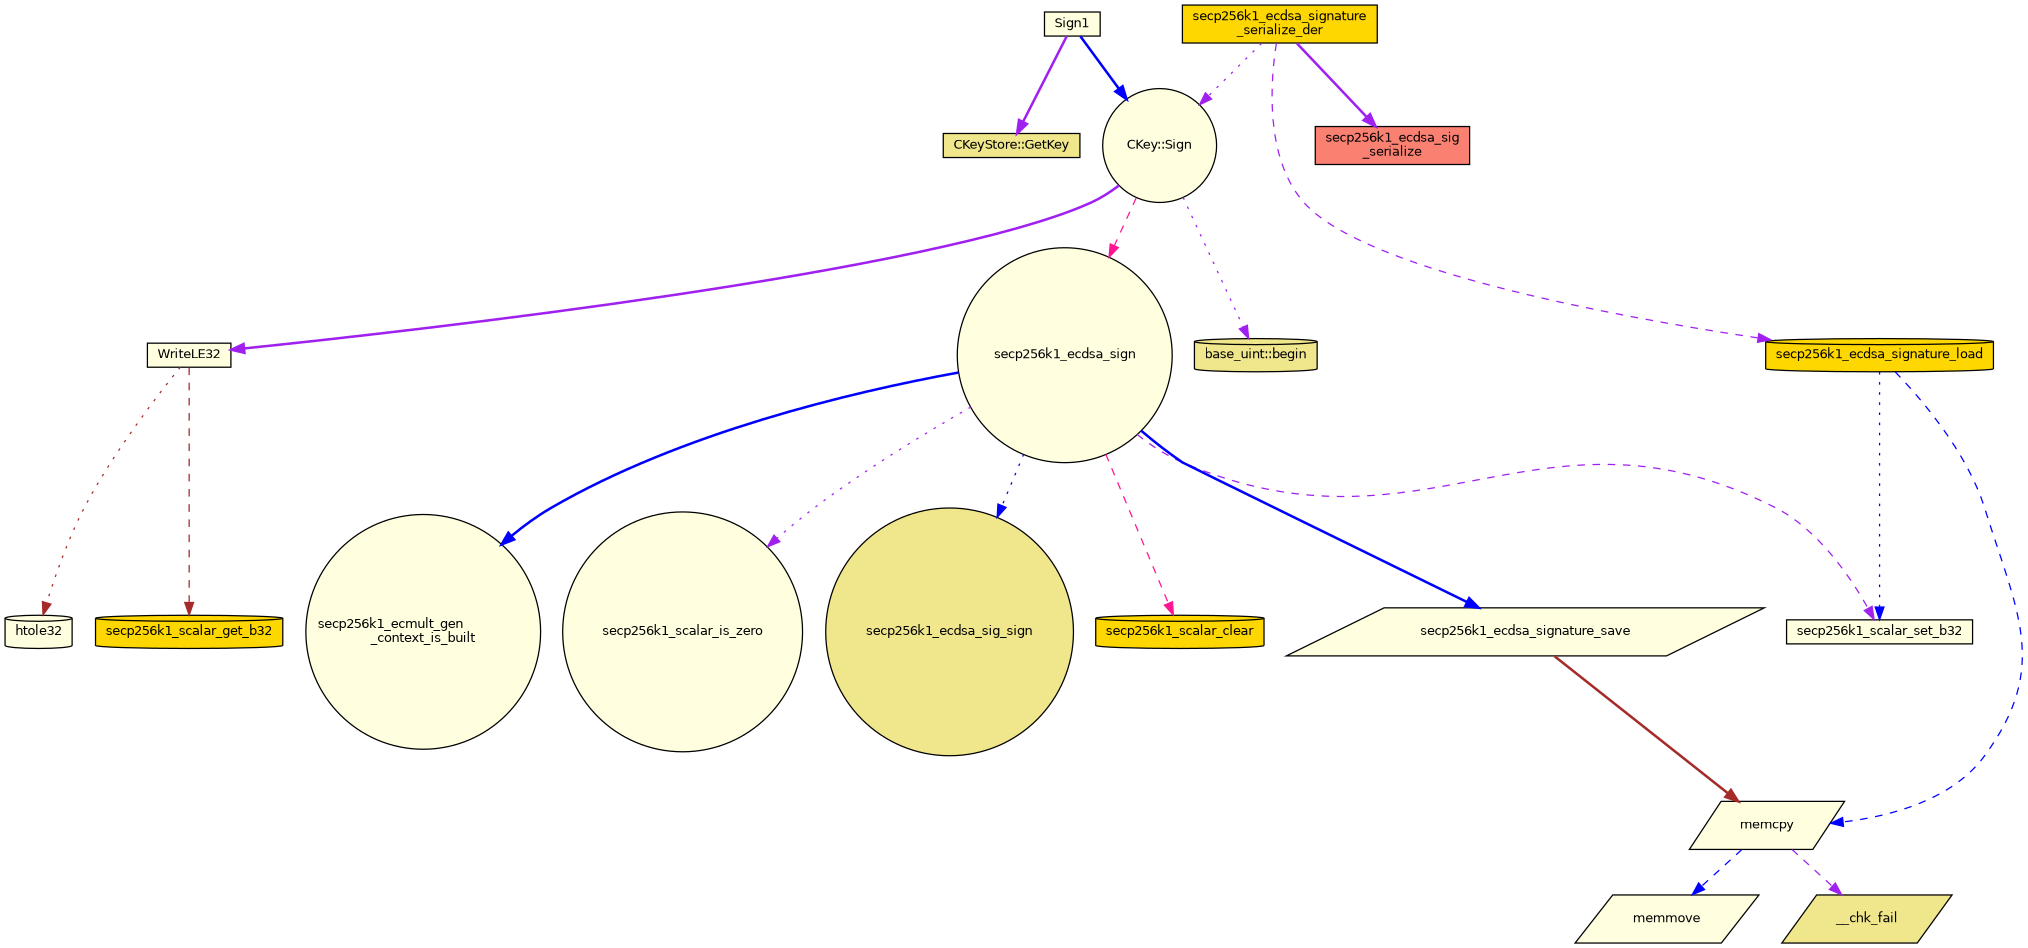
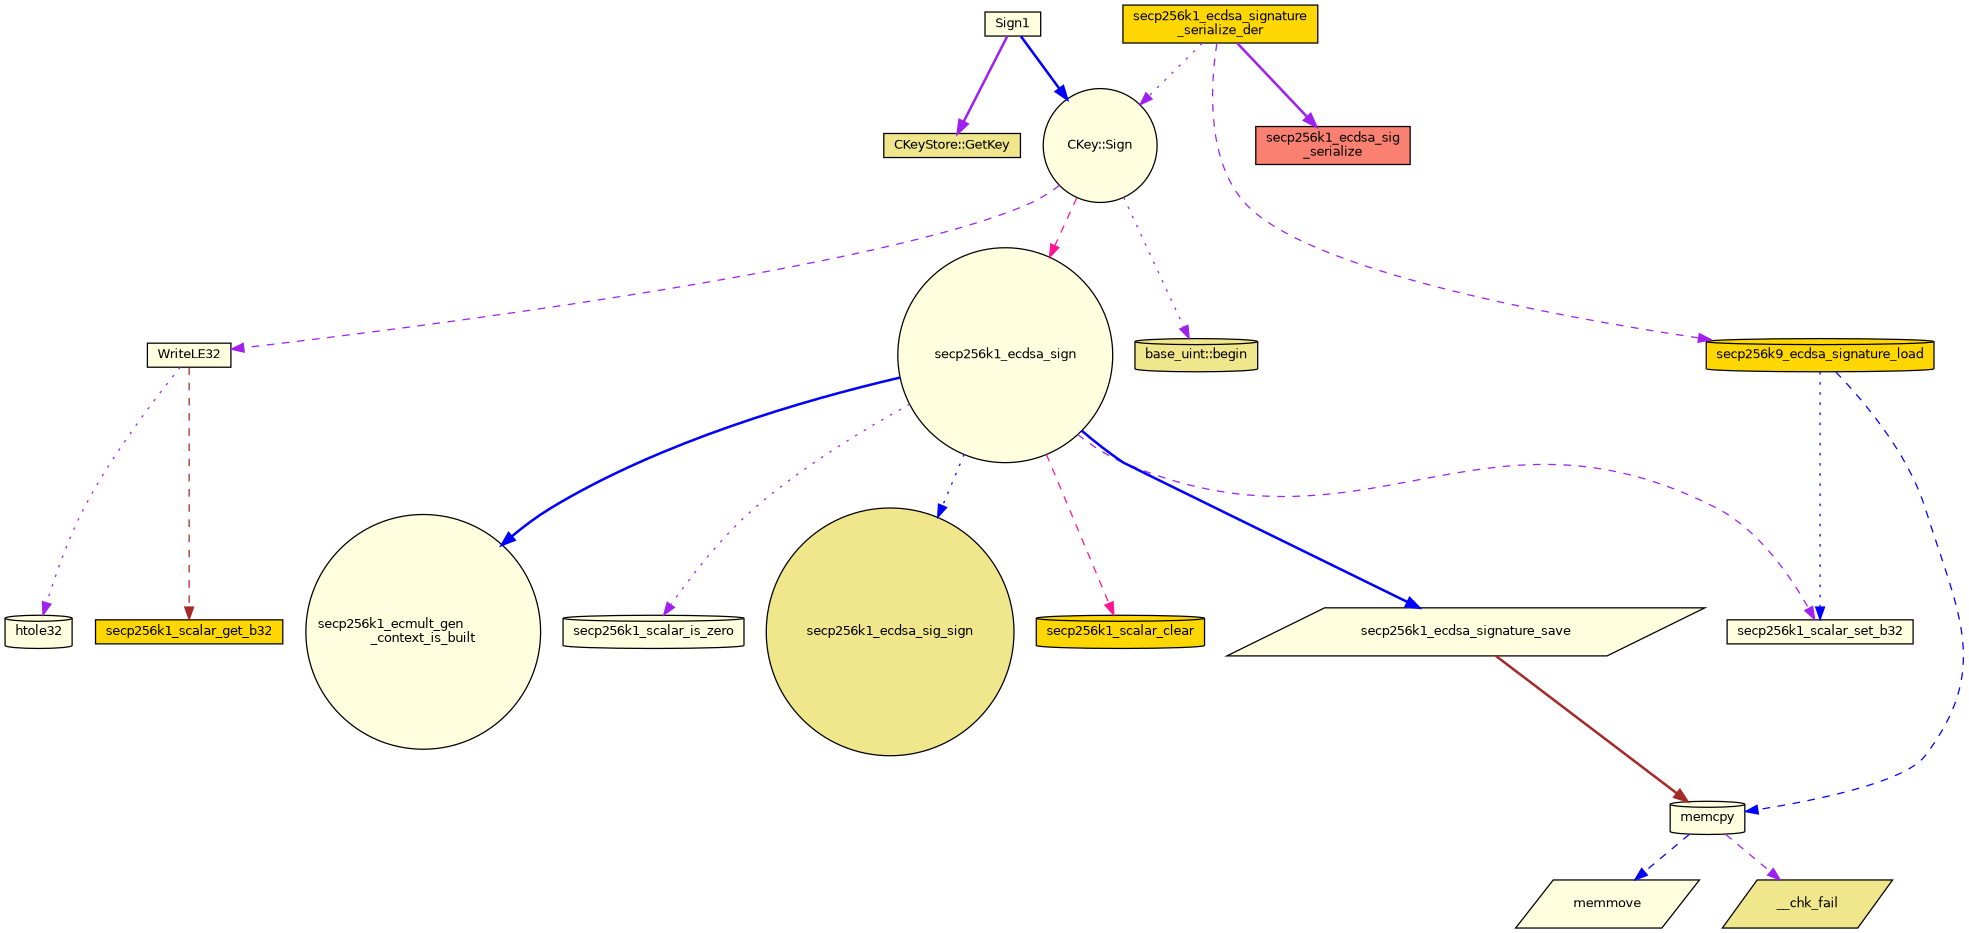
(688, 293) -> (658, 290)
(1880, 355) -> (1820, 355)
(101, 478) -> (101, 478)
(189, 632) -> (189, 632)
(683, 632) -> (654, 632)
(1767, 825) -> (1707, 818)
